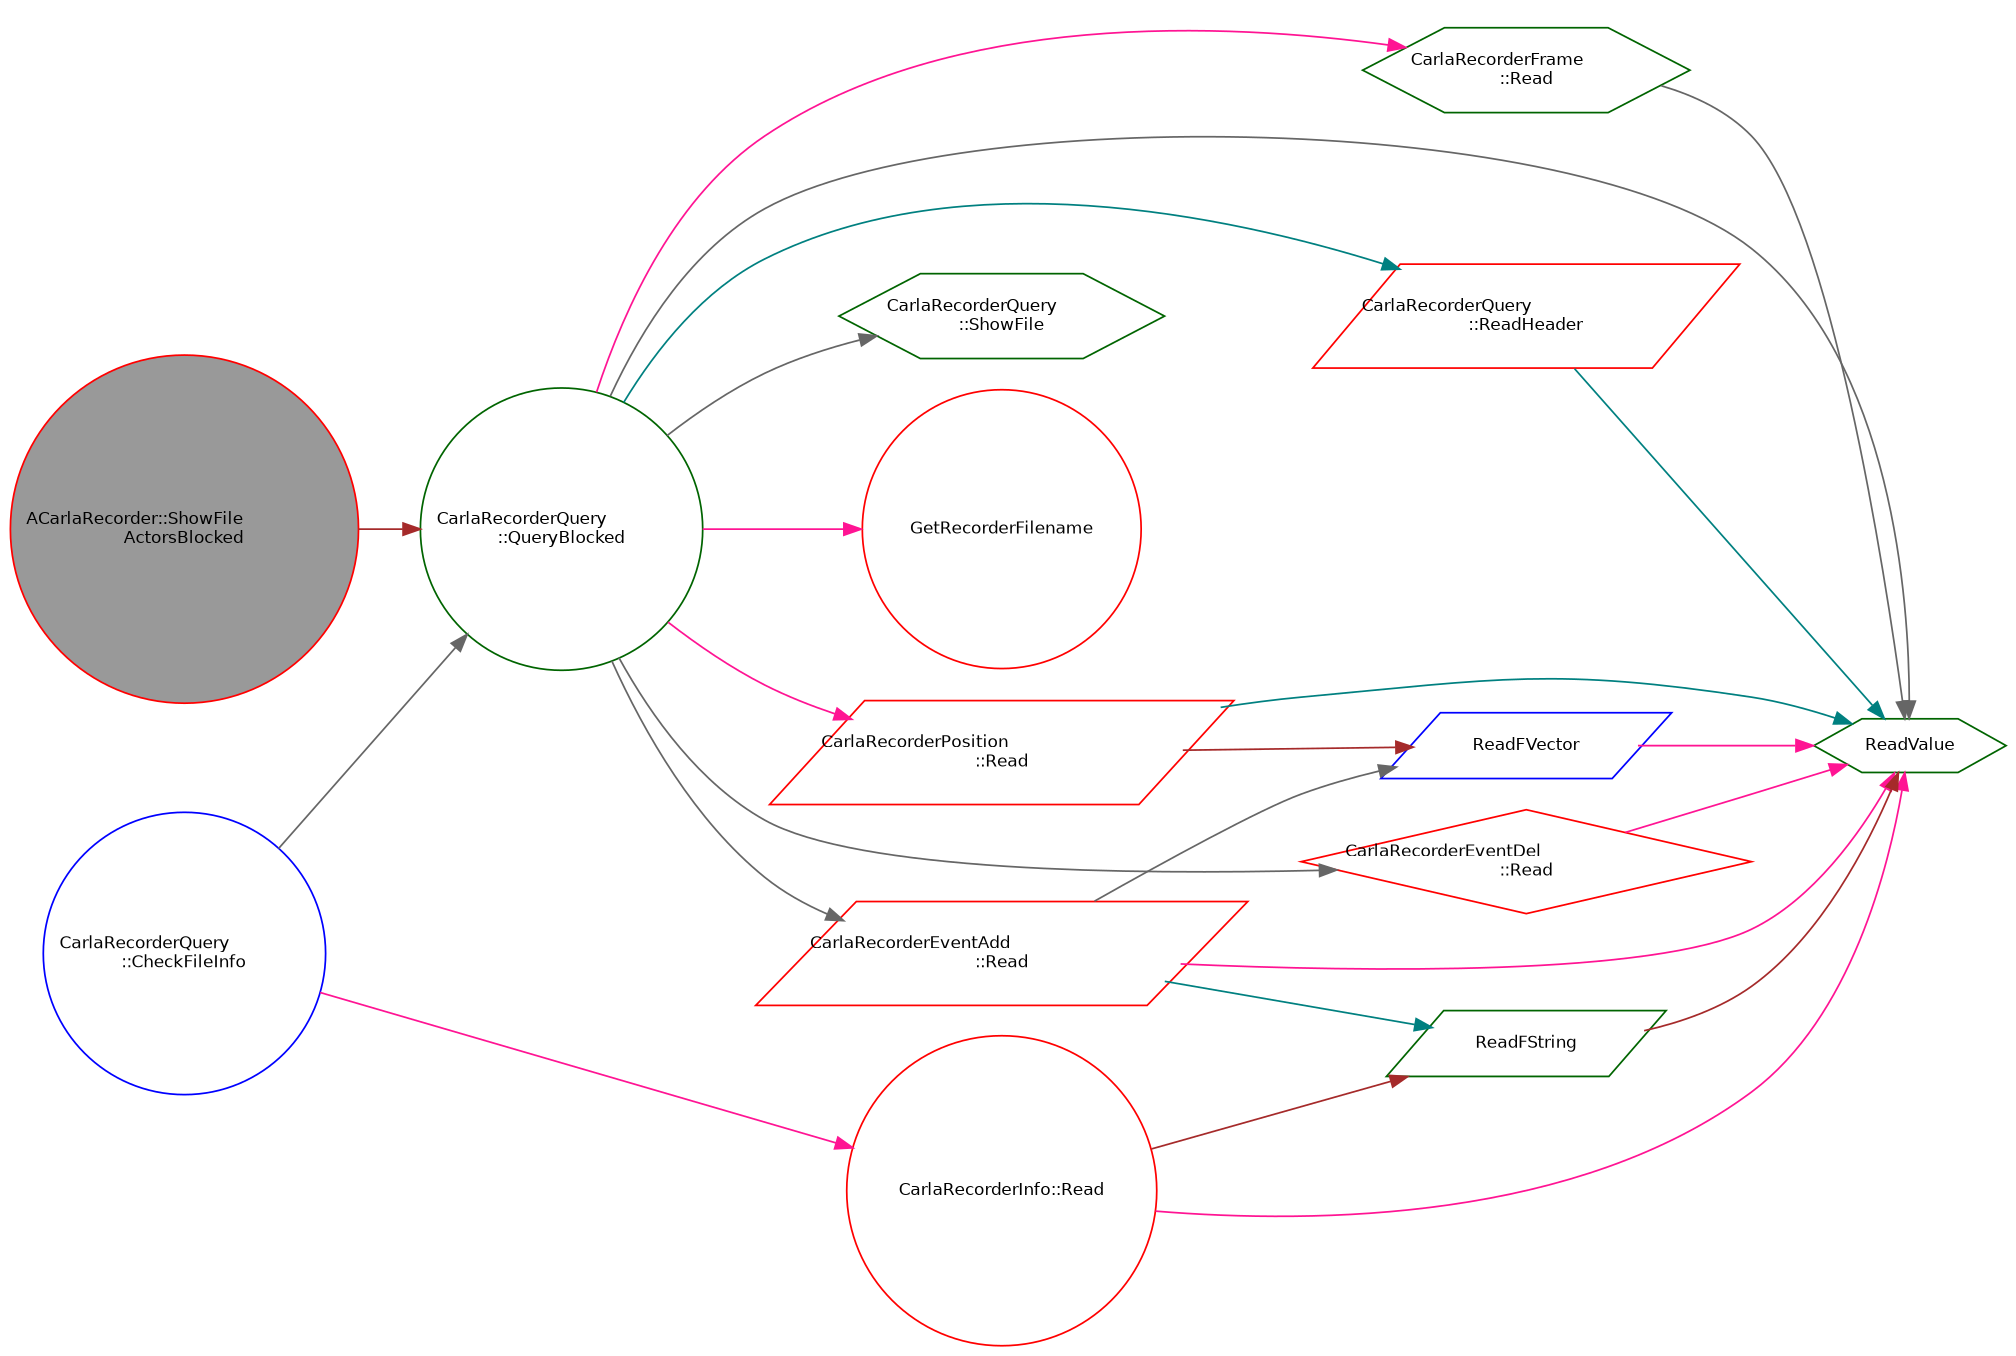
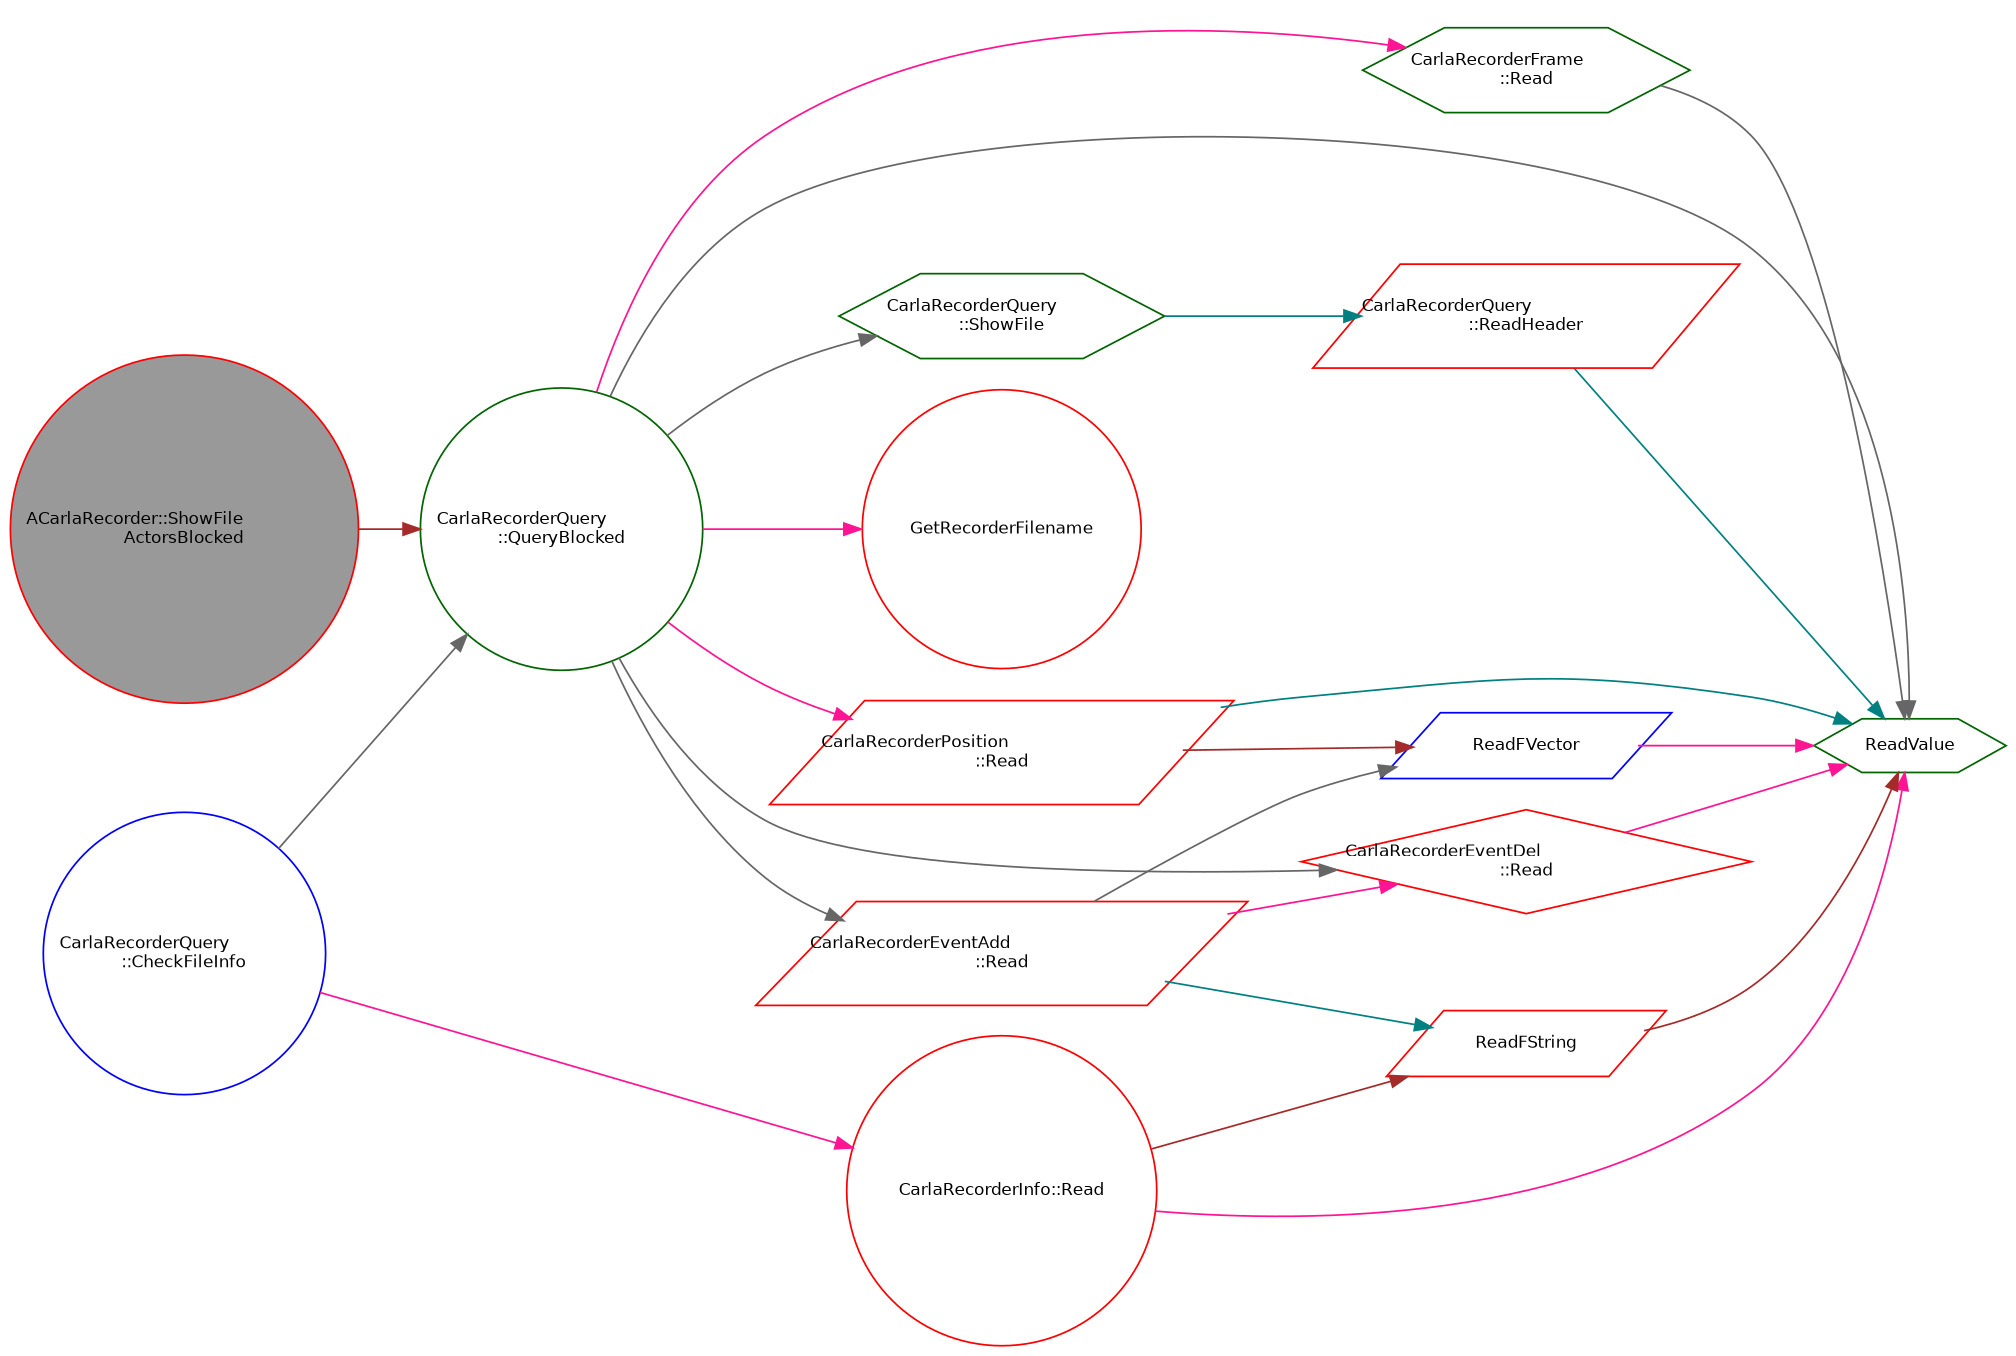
(972, 207) -> (1254, 316)
(1567, 964) -> (1304, 901)
(1526, 1044) -> (1526, 1044)
